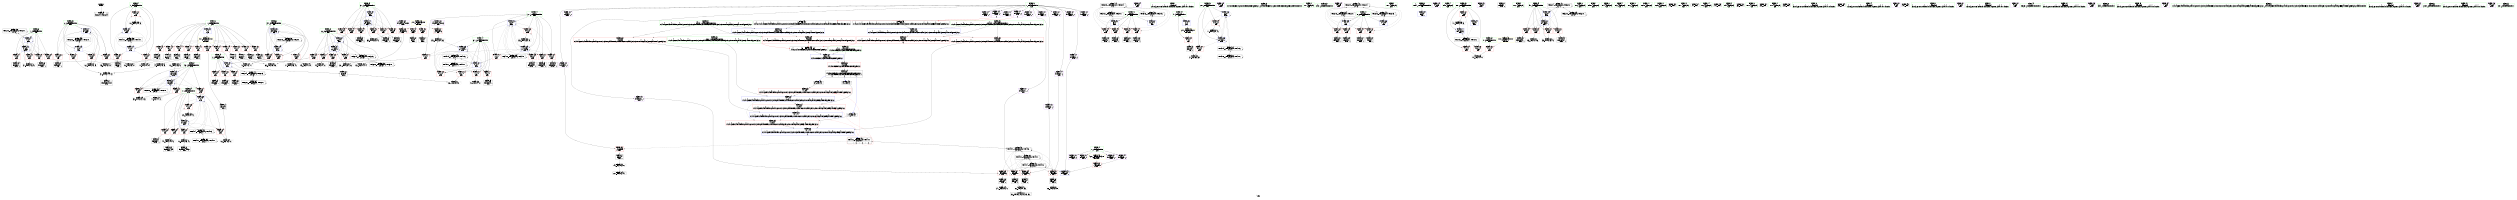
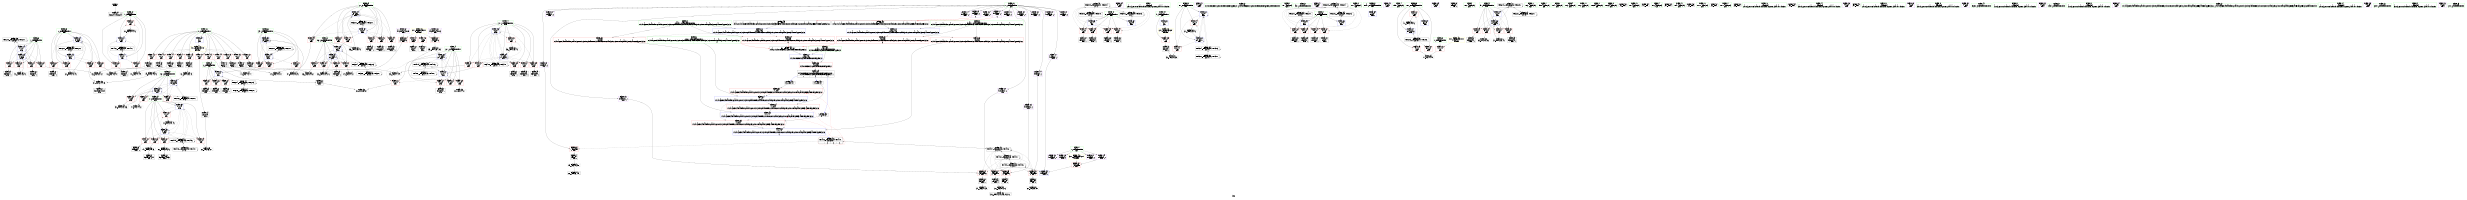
none -> (363, 23)
